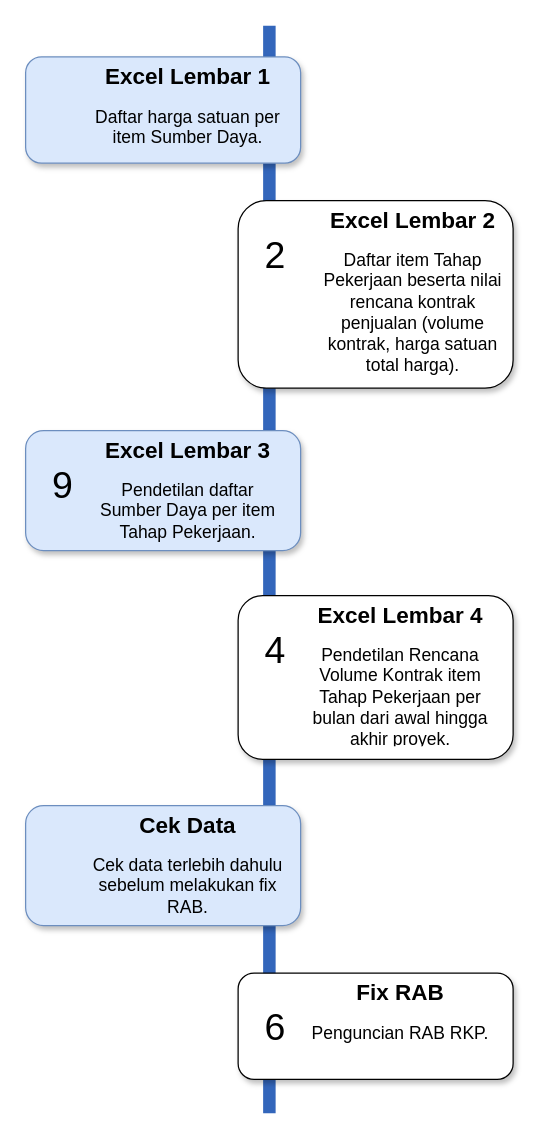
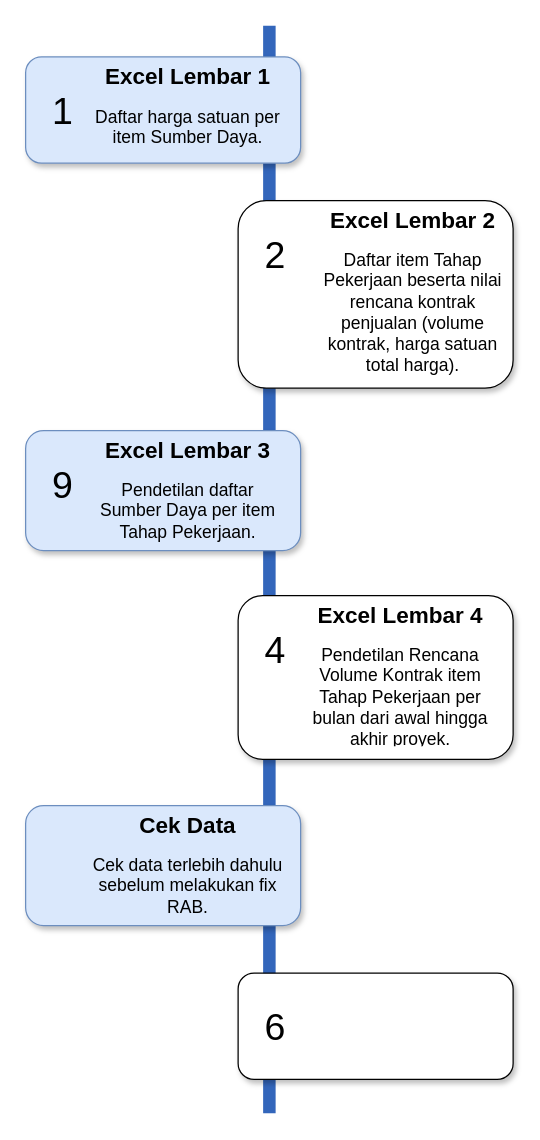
none -> (63, 111)
(401, 1026) -> none
